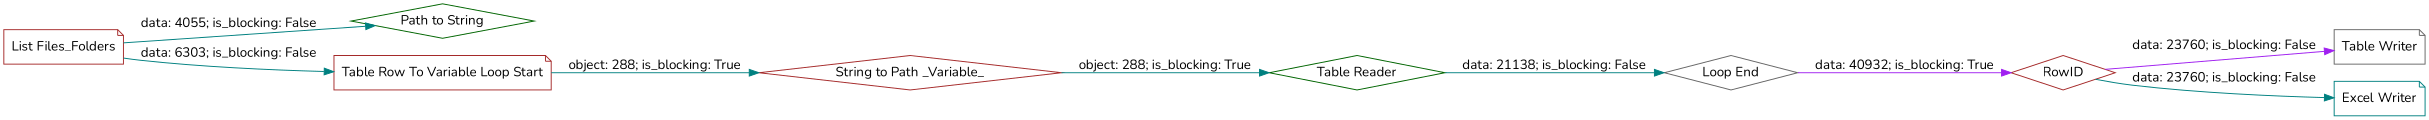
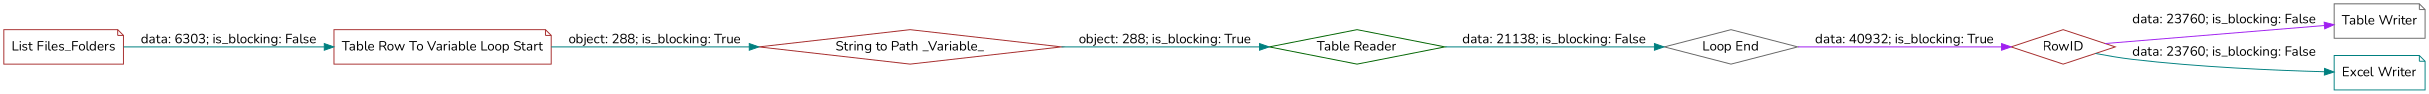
(443, 21) -> none
